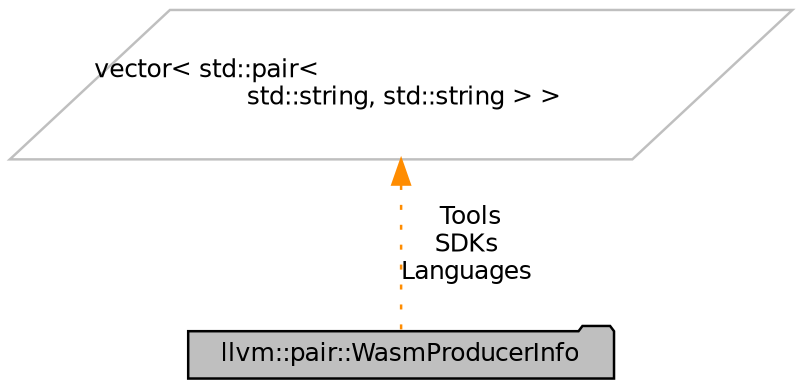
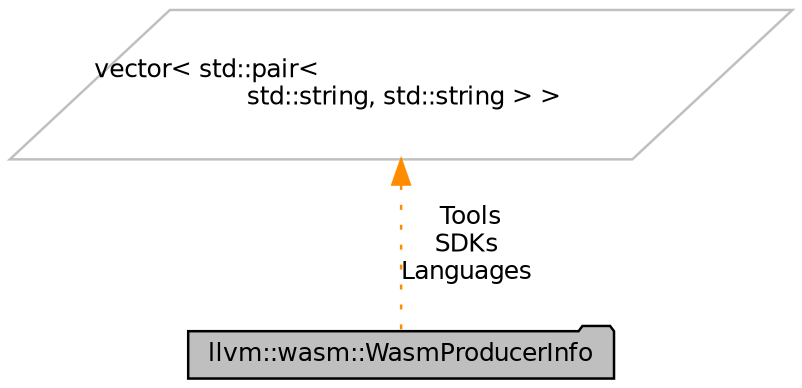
(401, 355) -> (401, 355)
